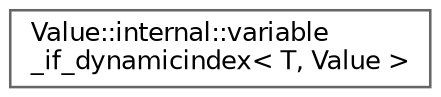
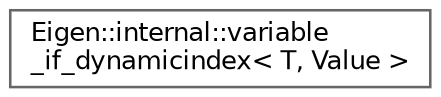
(220, 49) -> (220, 49)
